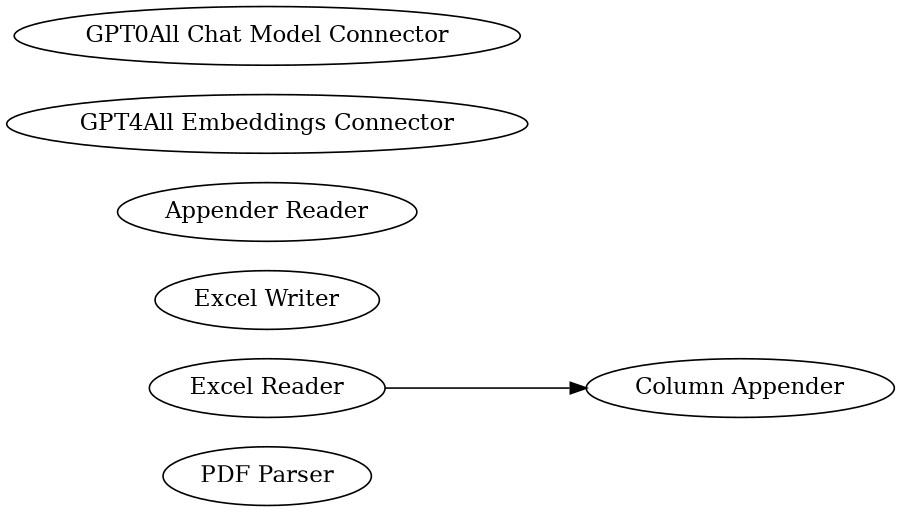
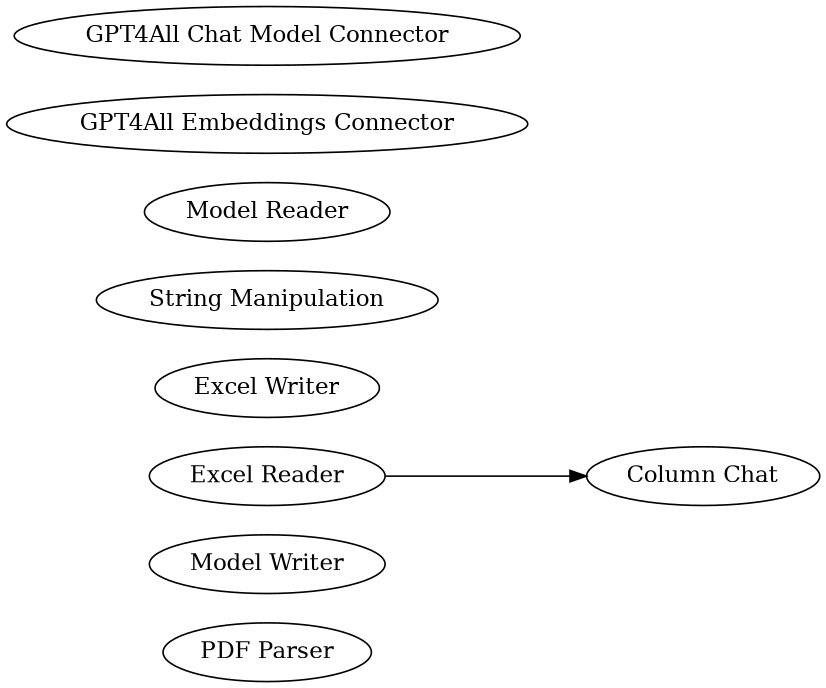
(267, 36) -> (267, 36)
(267, 212) -> (267, 212)
none -> (267, 300)
(740, 388) -> (703, 476)
none -> (267, 564)
